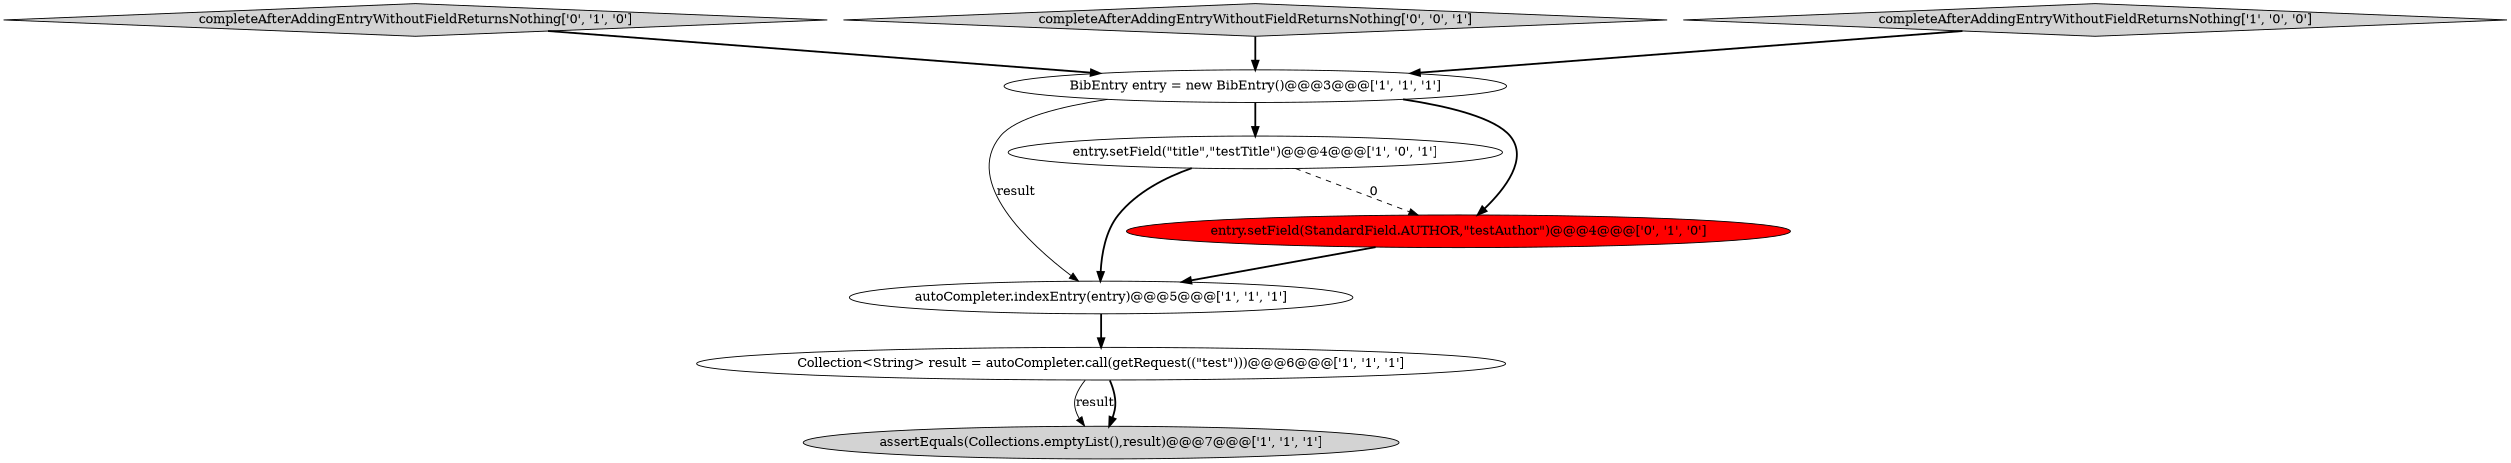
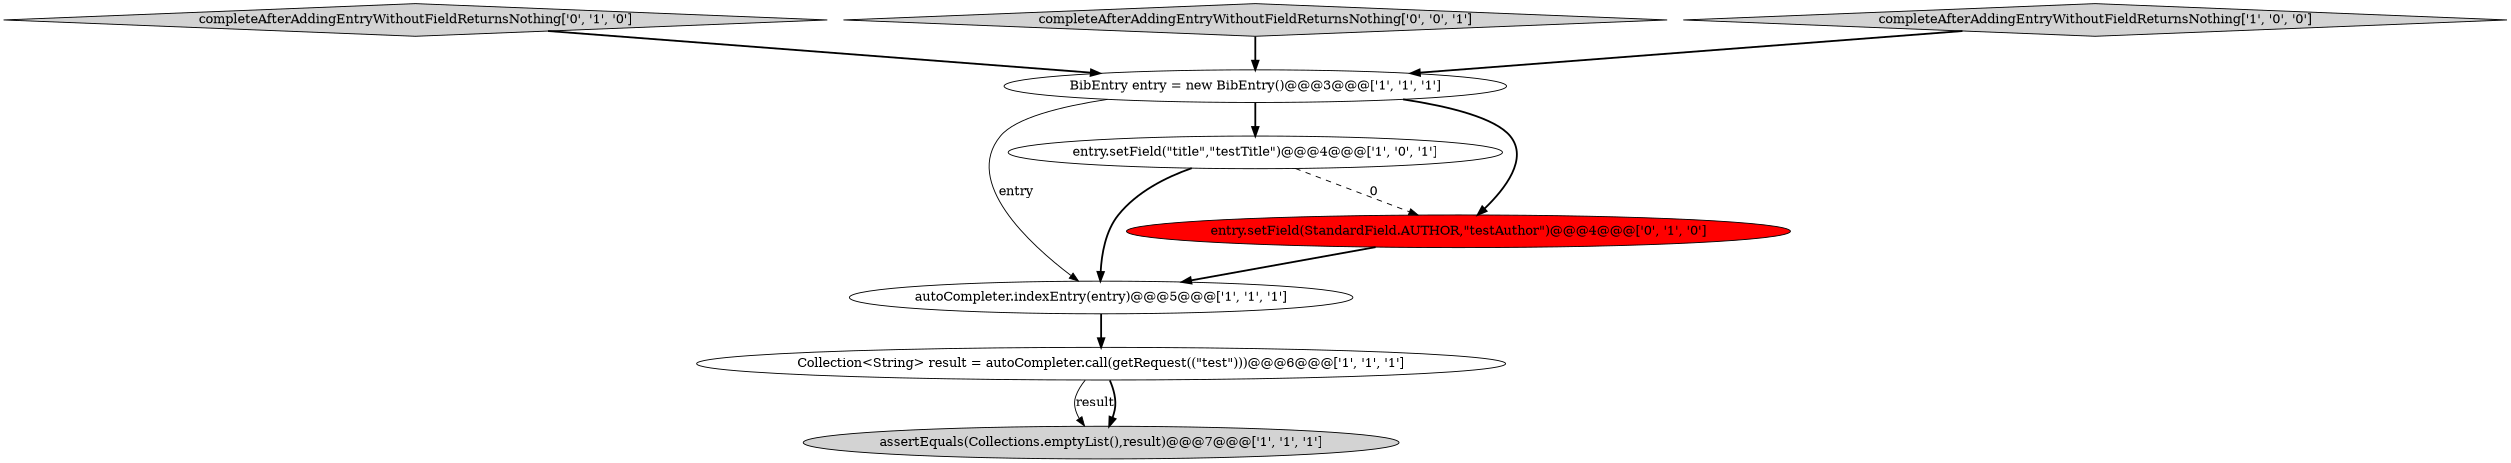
(1016, 192) -> (1016, 192)
